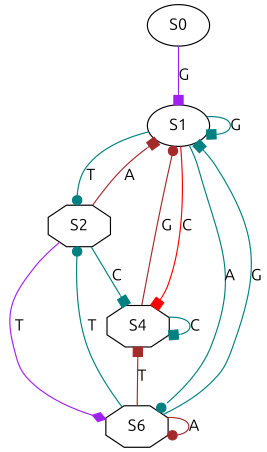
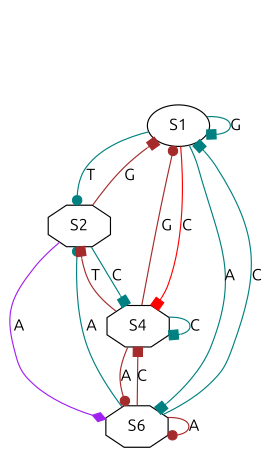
(178, 25) -> none
(130, 176) -> (130, 176)
(257, 276) -> (257, 276)
(225, 280) -> (225, 280)
none -> (93, 288)
(19, 326) -> (19, 326)
(92, 326) -> (92, 326)
none -> (120, 372)
(142, 376) -> (142, 376)
